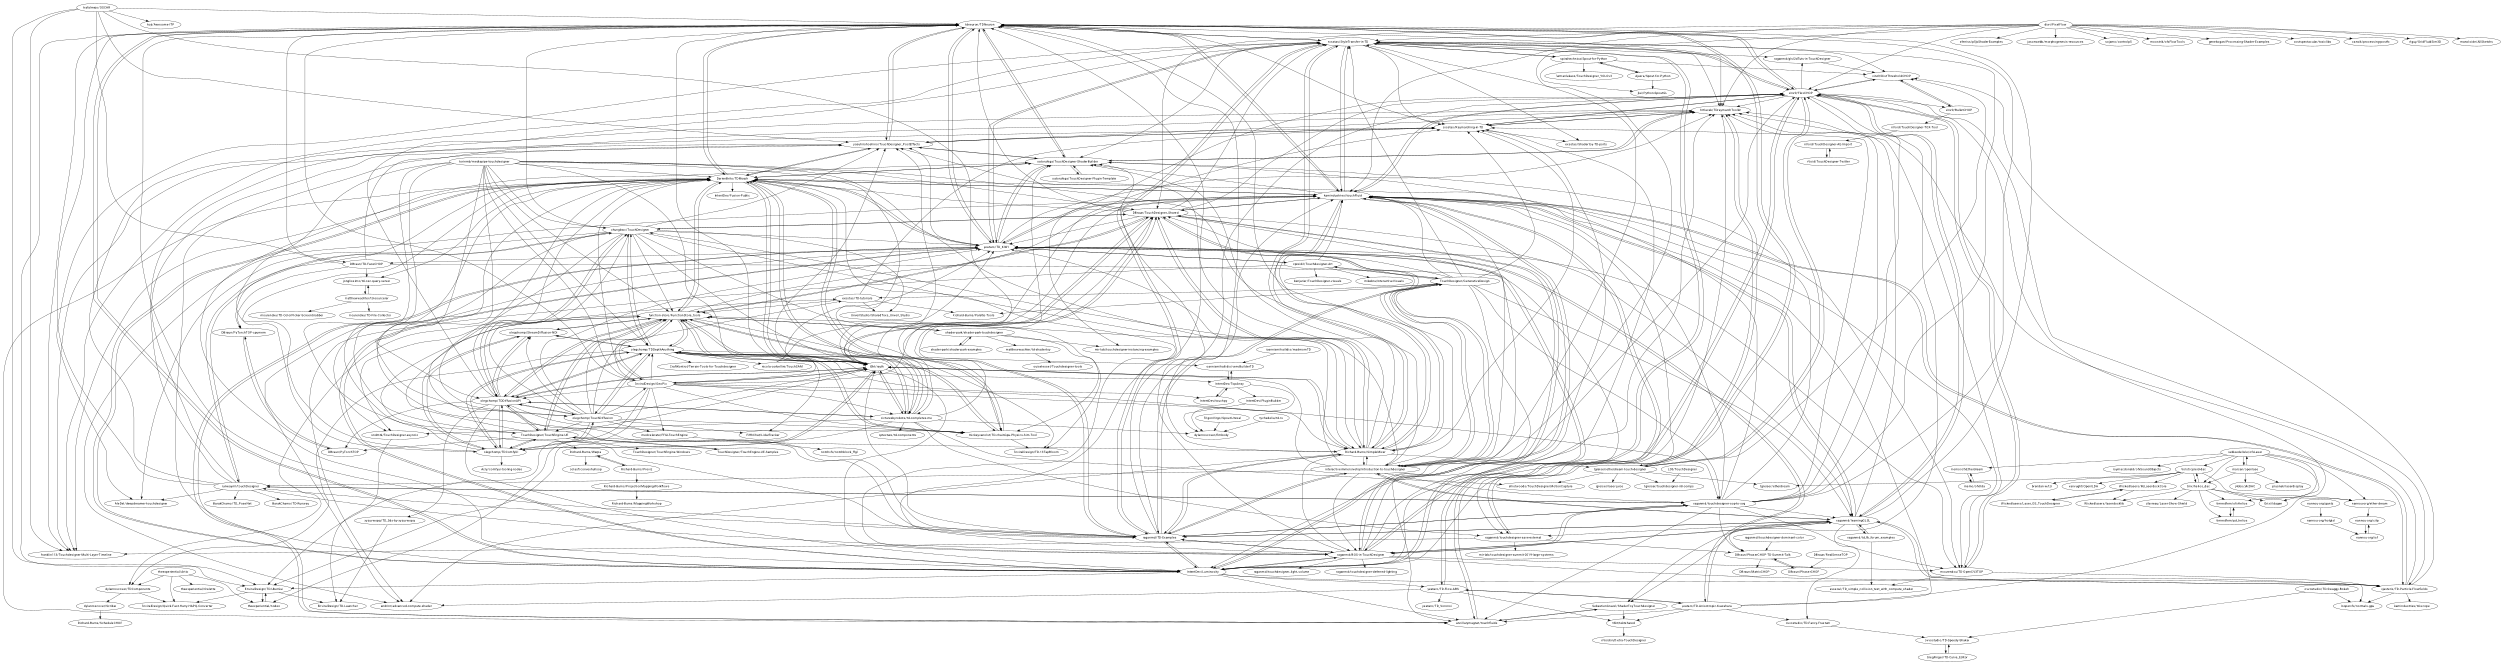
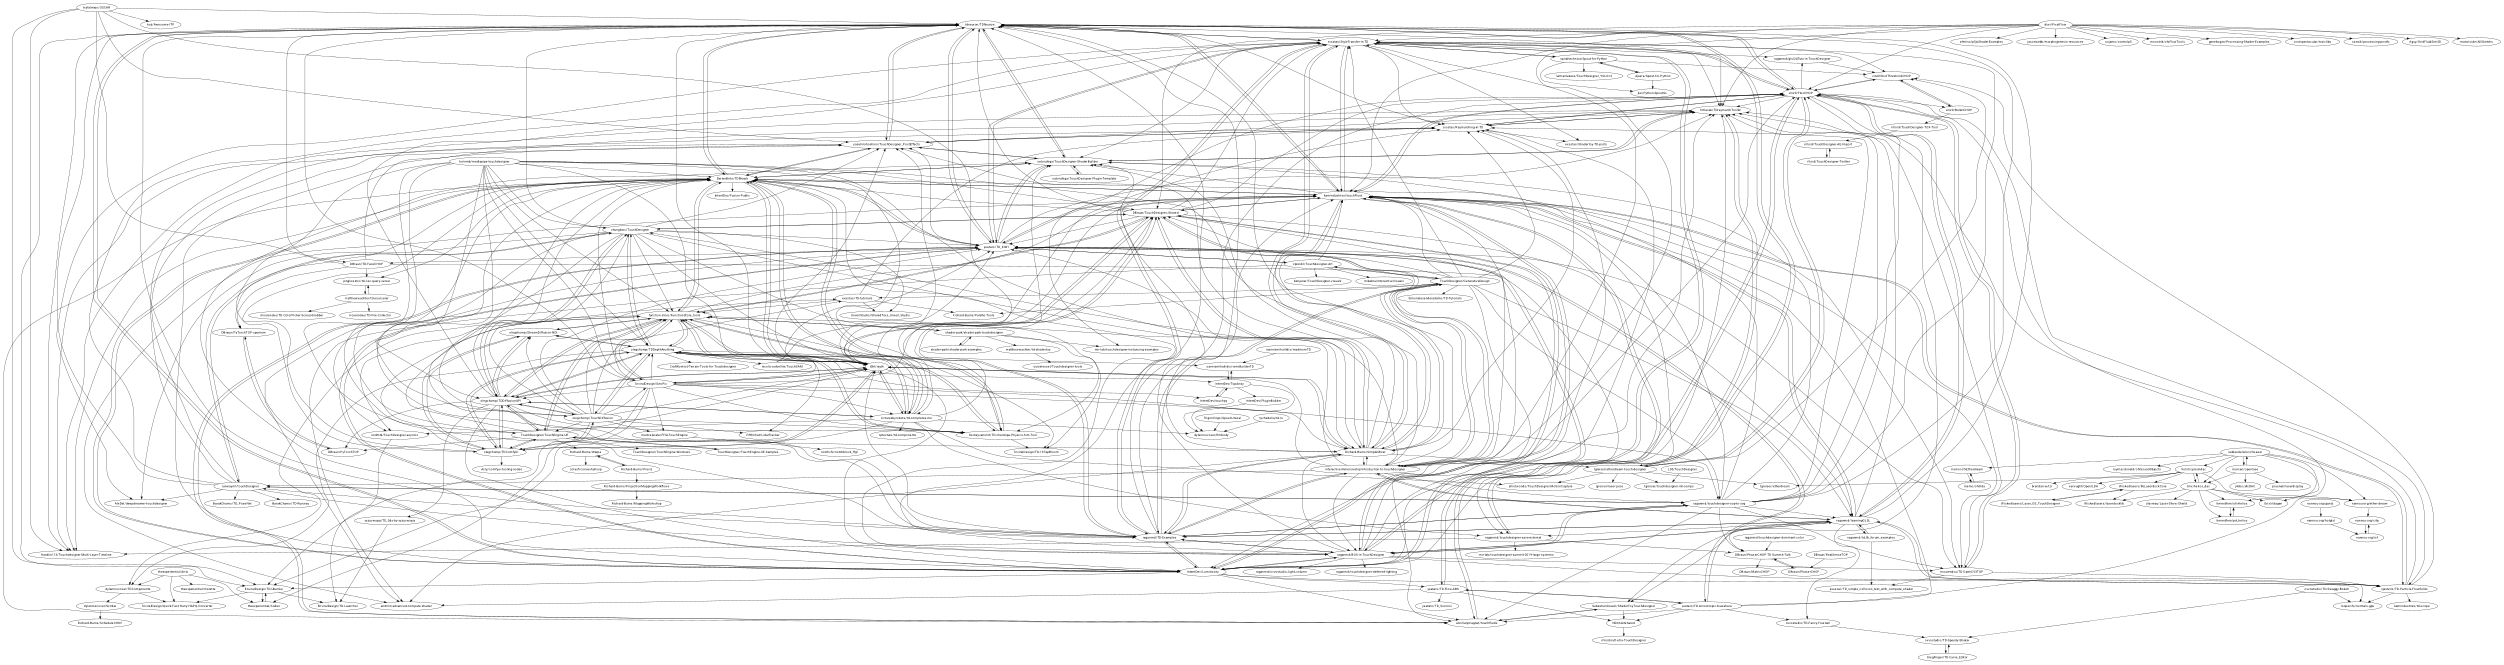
none -> (1435, 298)
(1282, 572) -> (1282, 572)
